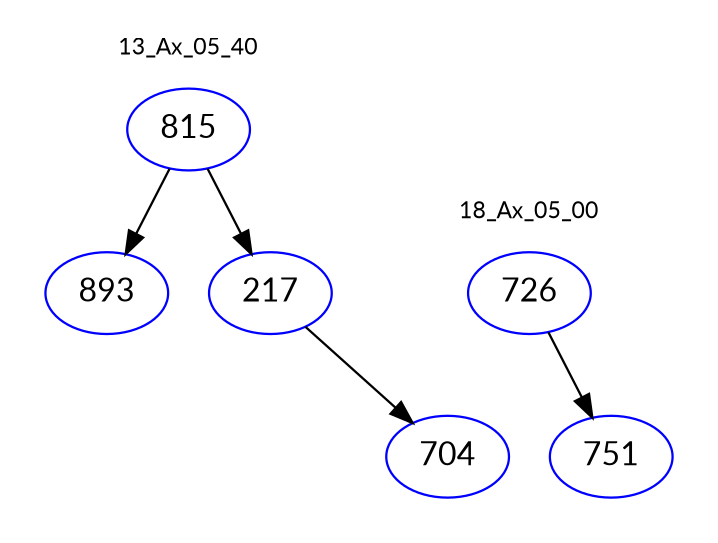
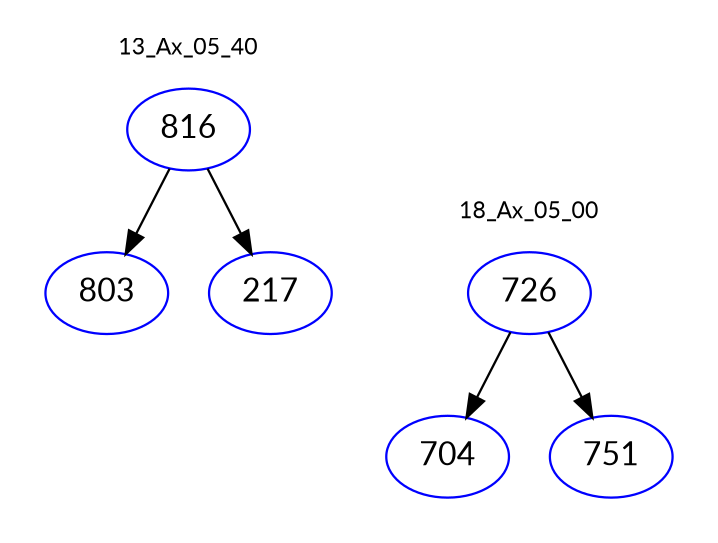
(189, 130) -> (189, 130)
(107, 293) -> (107, 293)
(350, 367) -> (494, 365)
